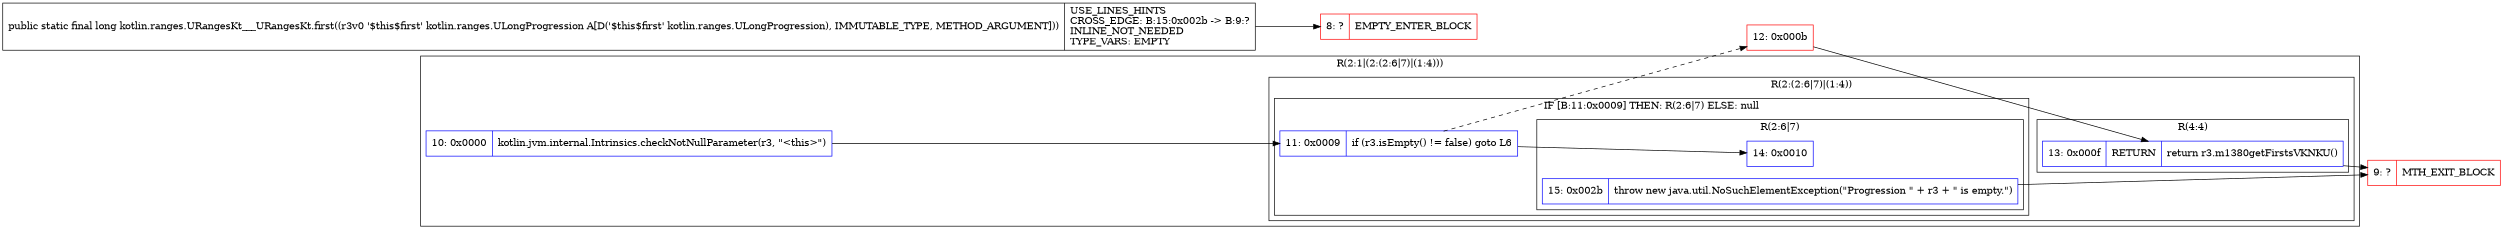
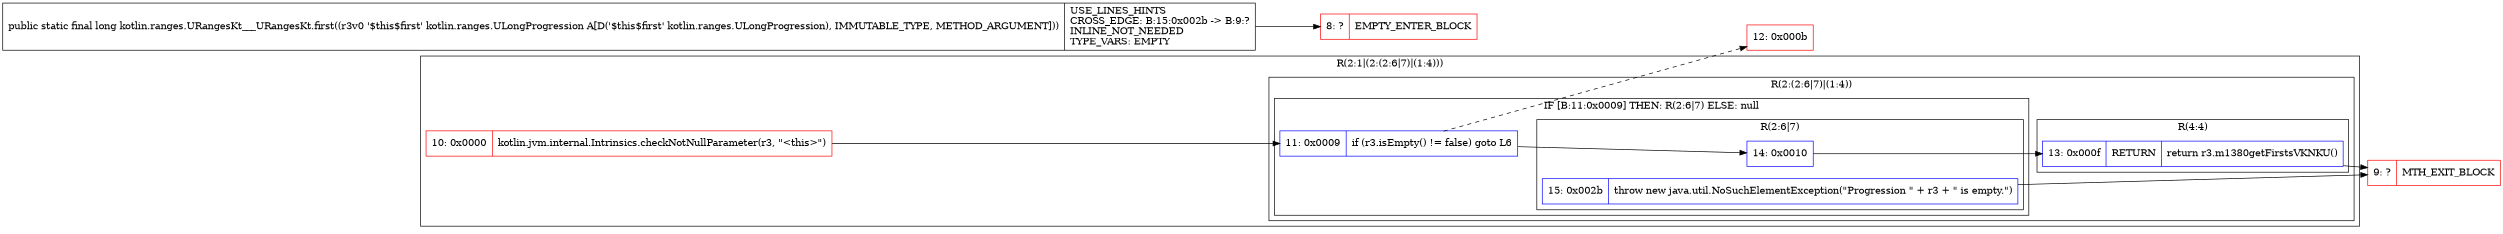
(1977, 93) -> (1924, 154)
(629, 144) -> (629, 144)
